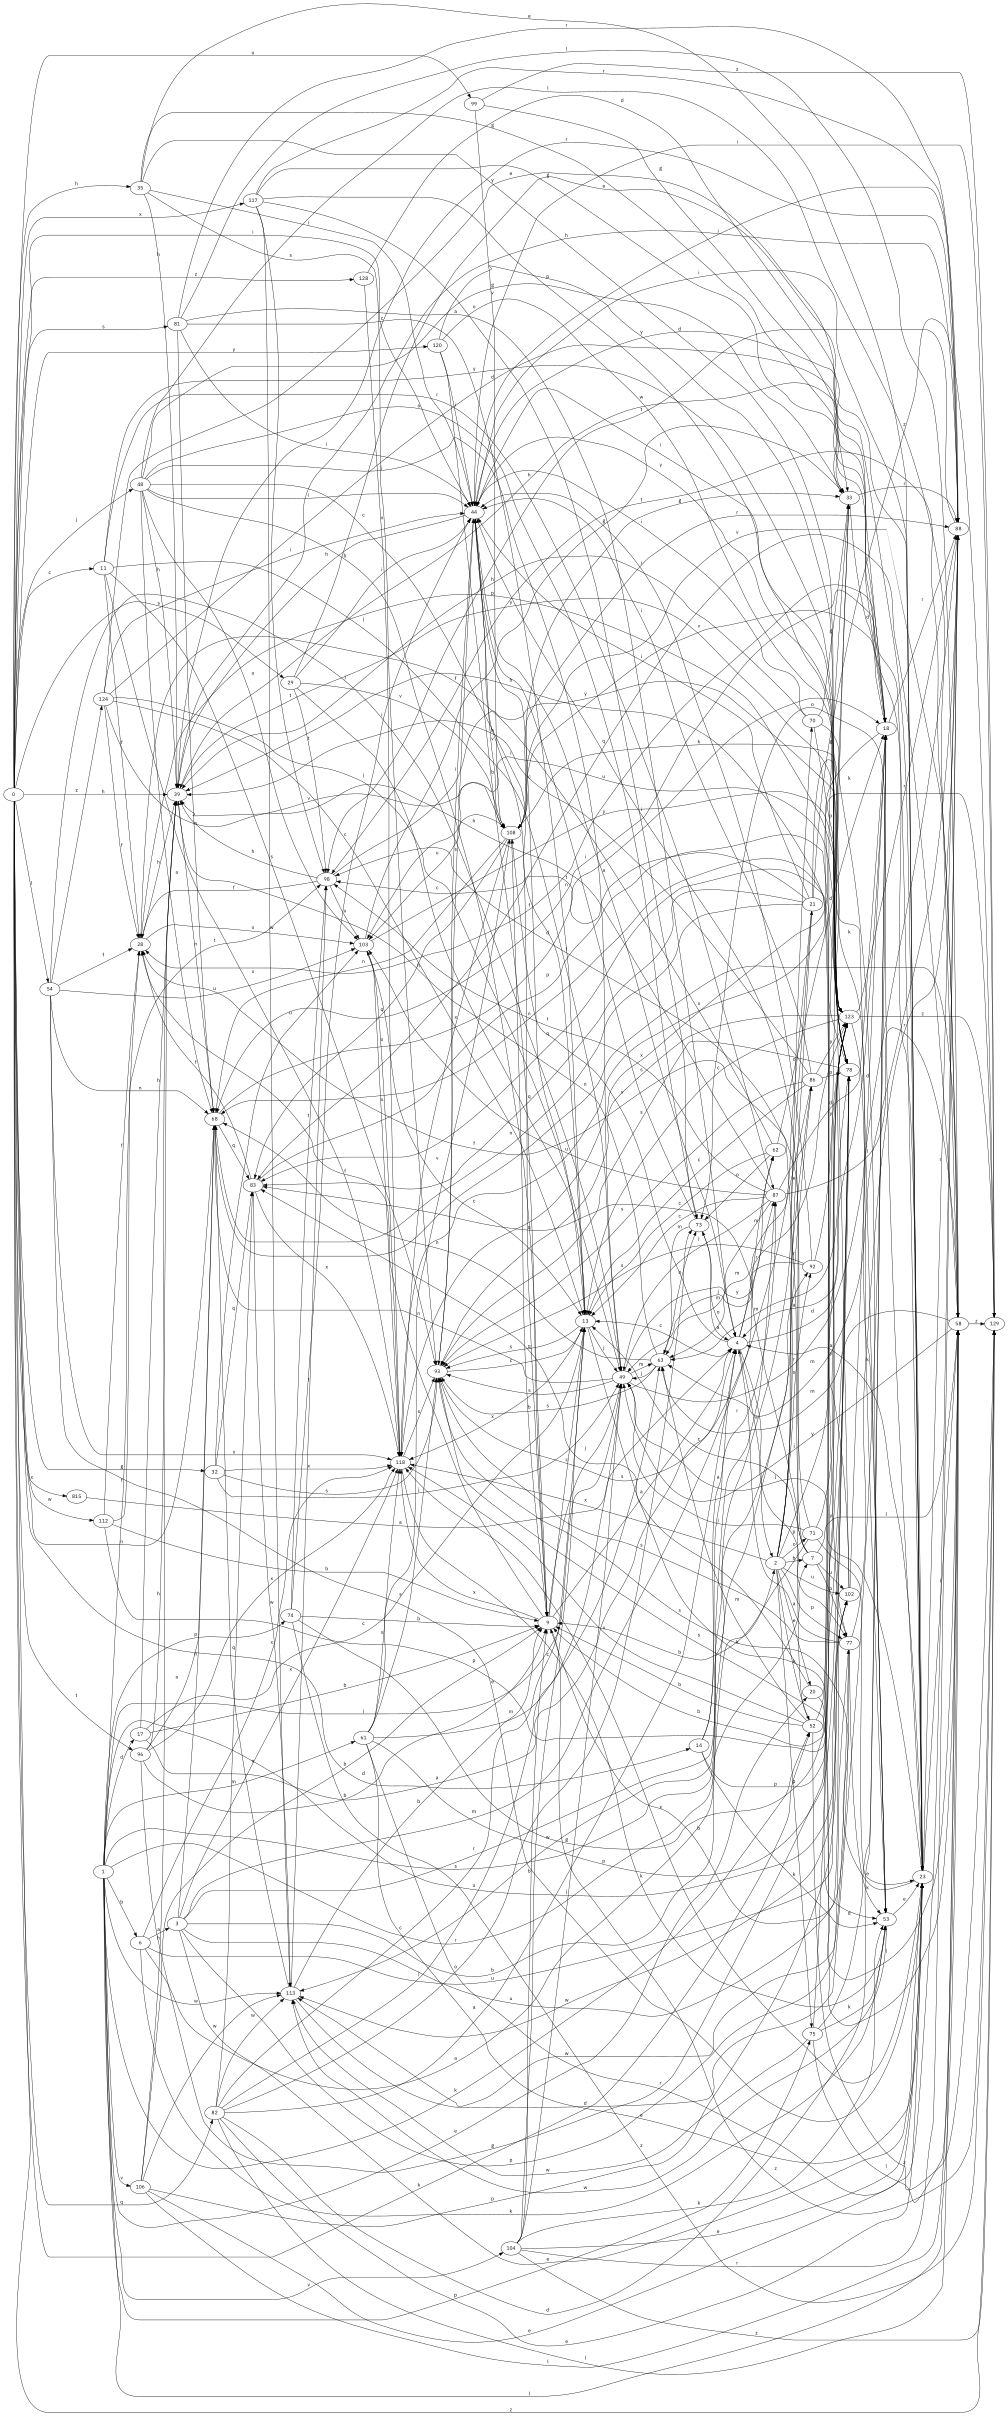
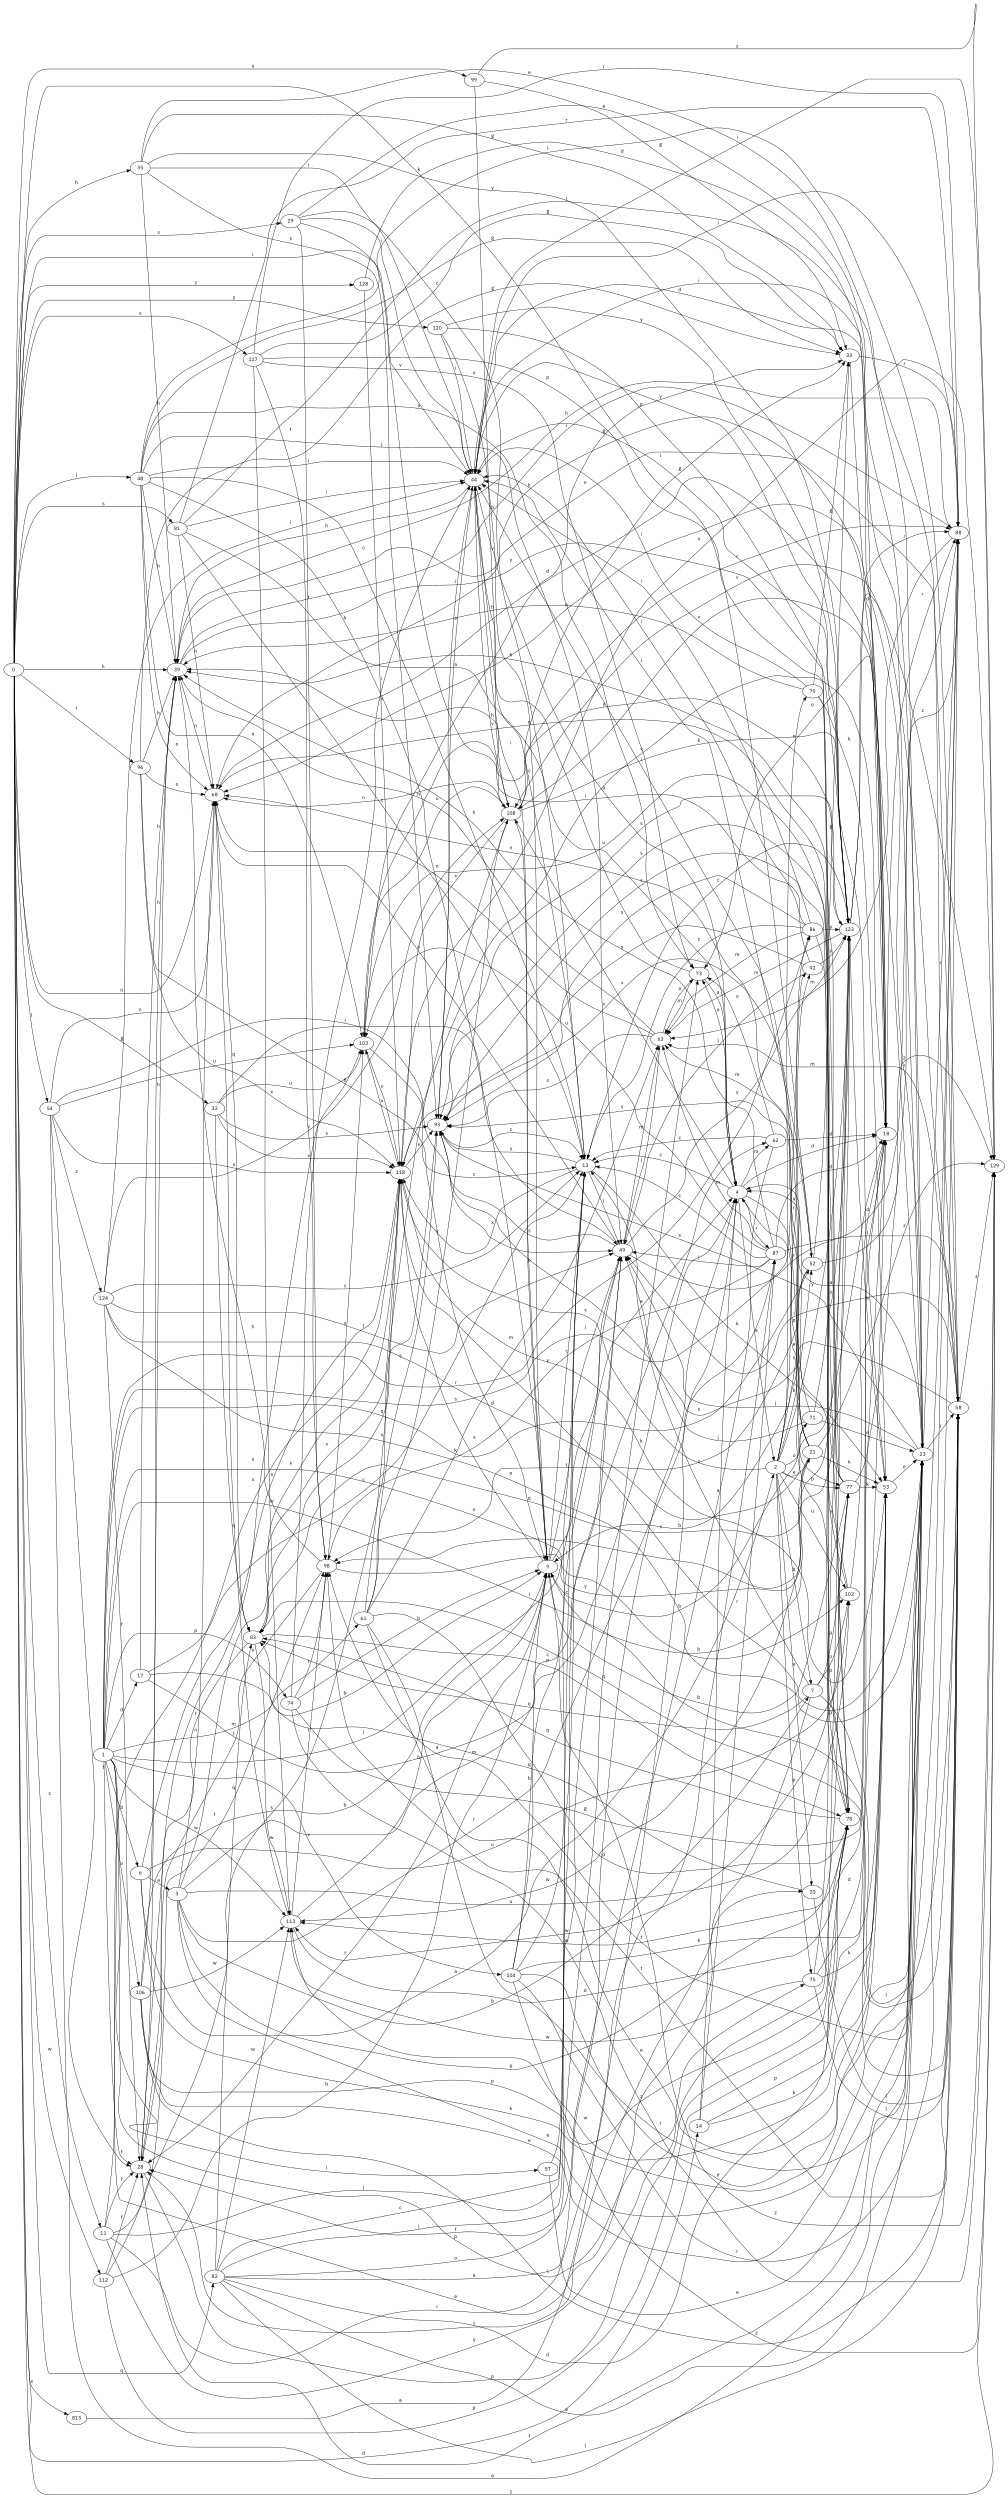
(642, 397) -> (642, 404)
(548, 1019) -> (548, 1360)
(803, 1780) -> (777, 1845)
none -> (548, 2169)
